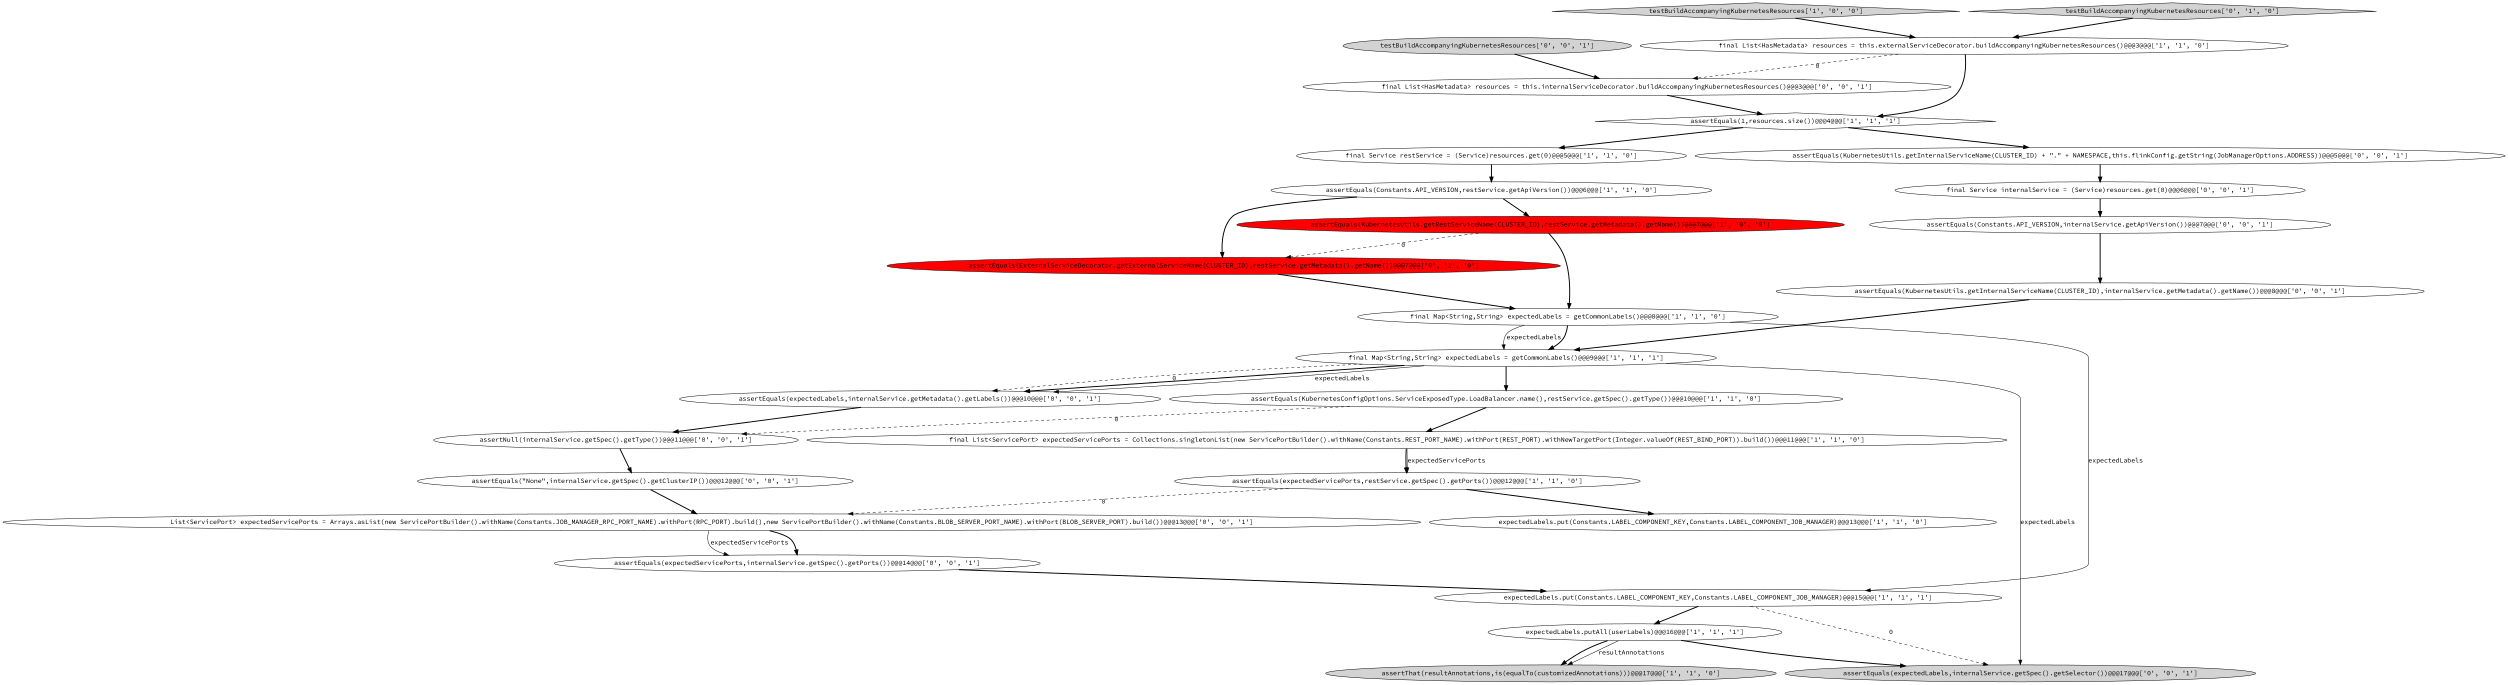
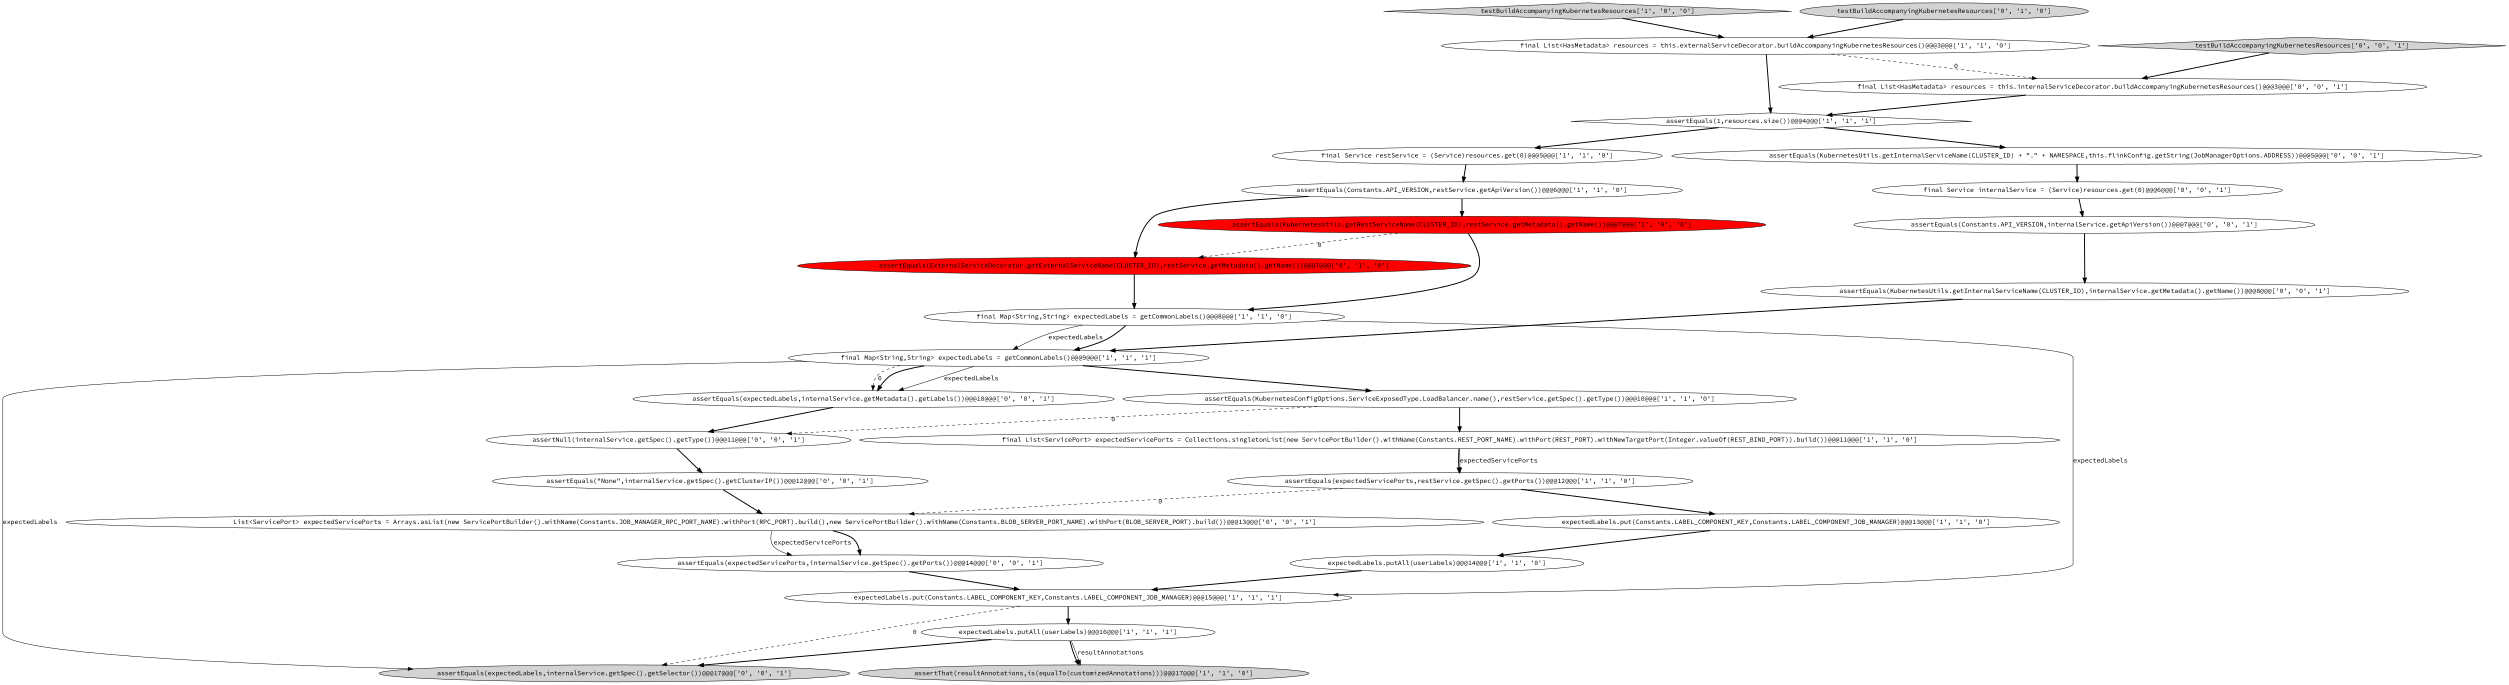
(2172, 11) -> (1944, 11)
(1487, 46) -> (2302, 46)
none -> (1437, 563)
